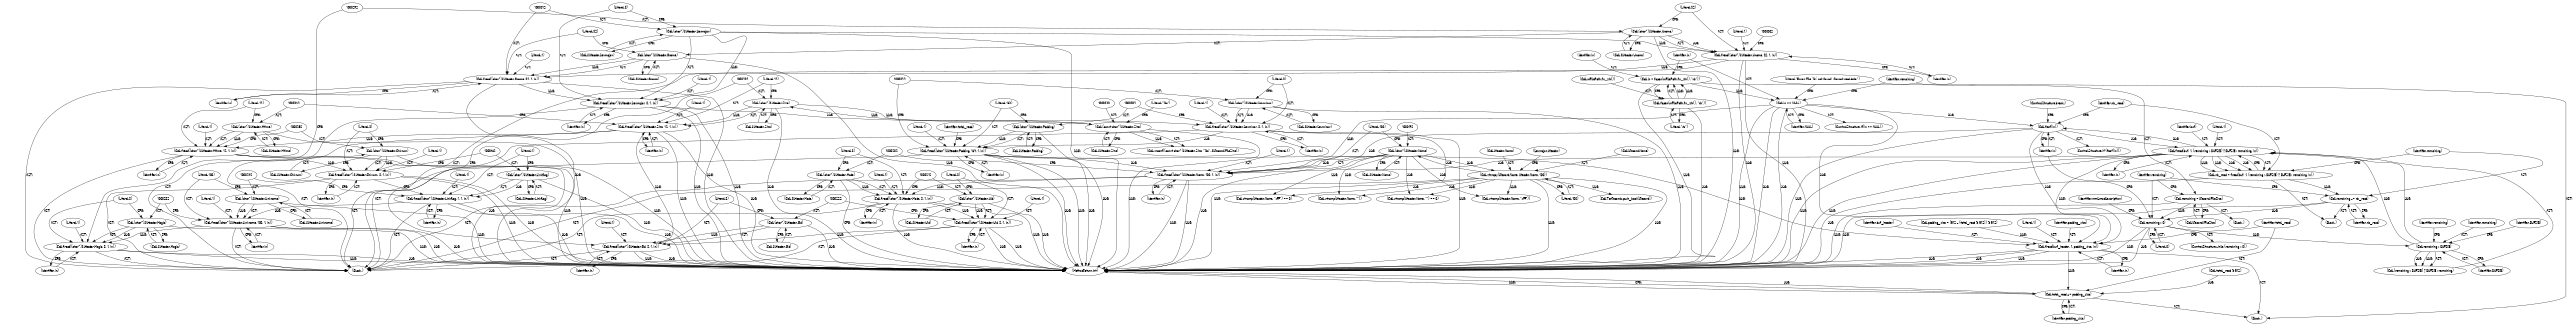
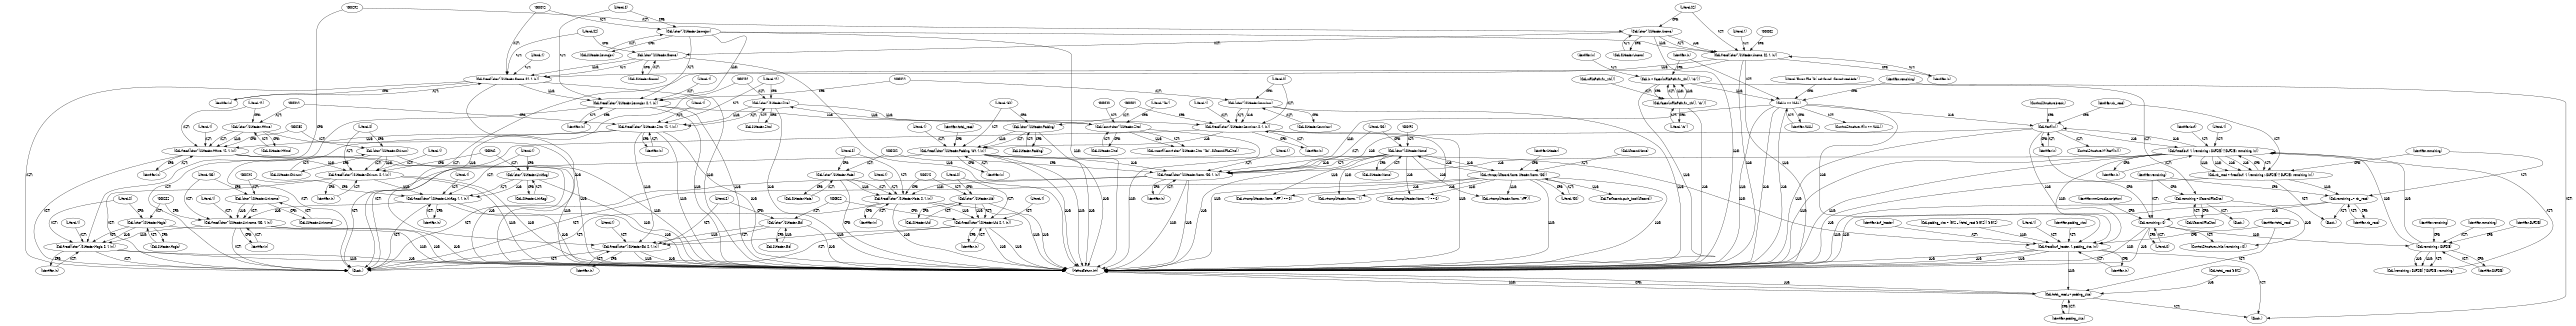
(900, 123) -> (777, 94)
(1501, 151) -> none
(1547, 151) -> (1547, 151)
(473, 163) -> (473, 163)
(407, 187) -> (407, 187)
(660, 198) -> (644, 188)
(836, 199) -> (836, 199)
(2176, 211) -> (2297, 215)
(789, 235) -> (789, 235)
(481, 249) -> none
